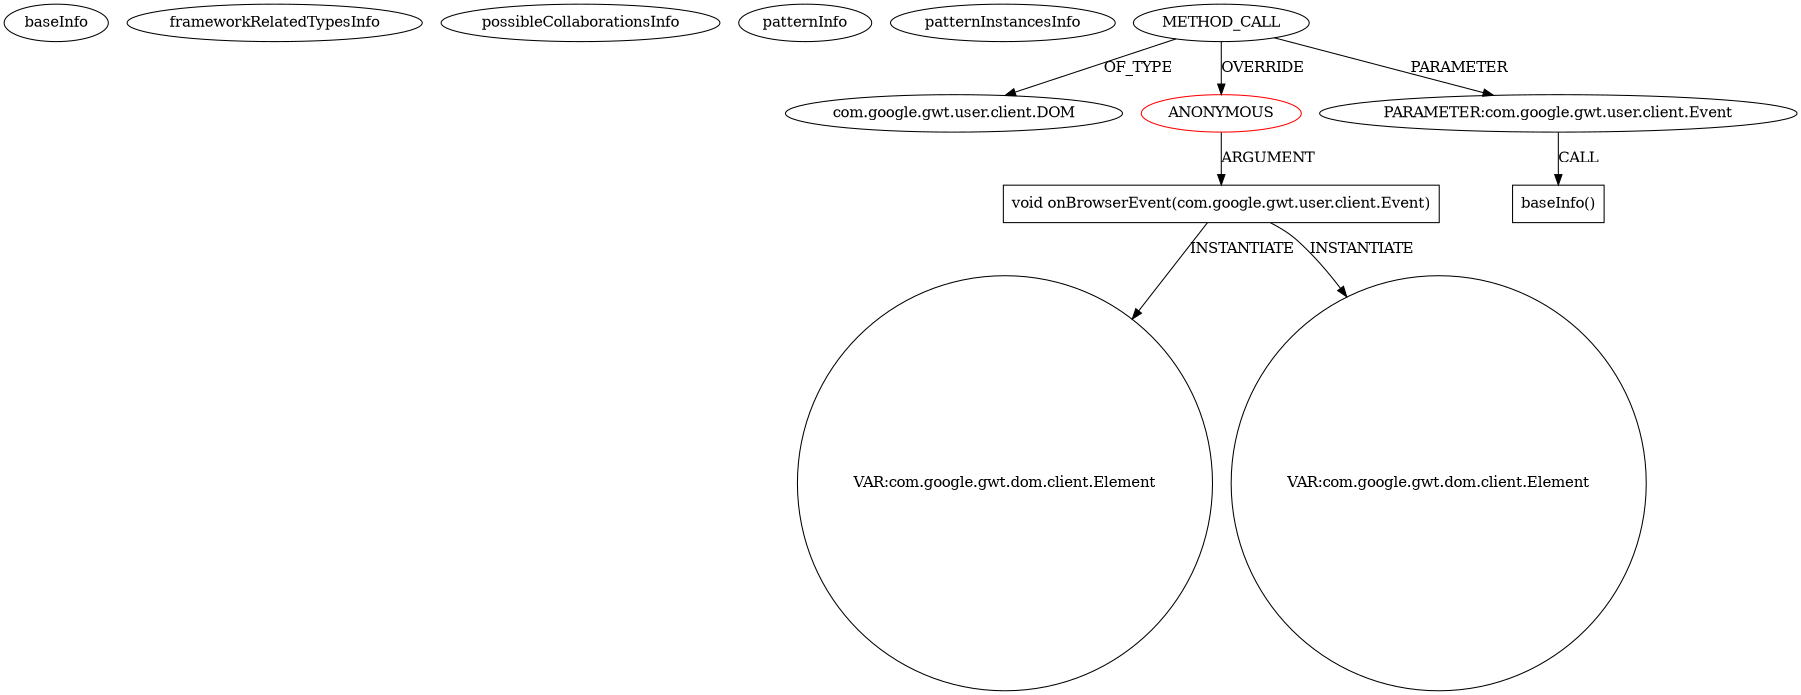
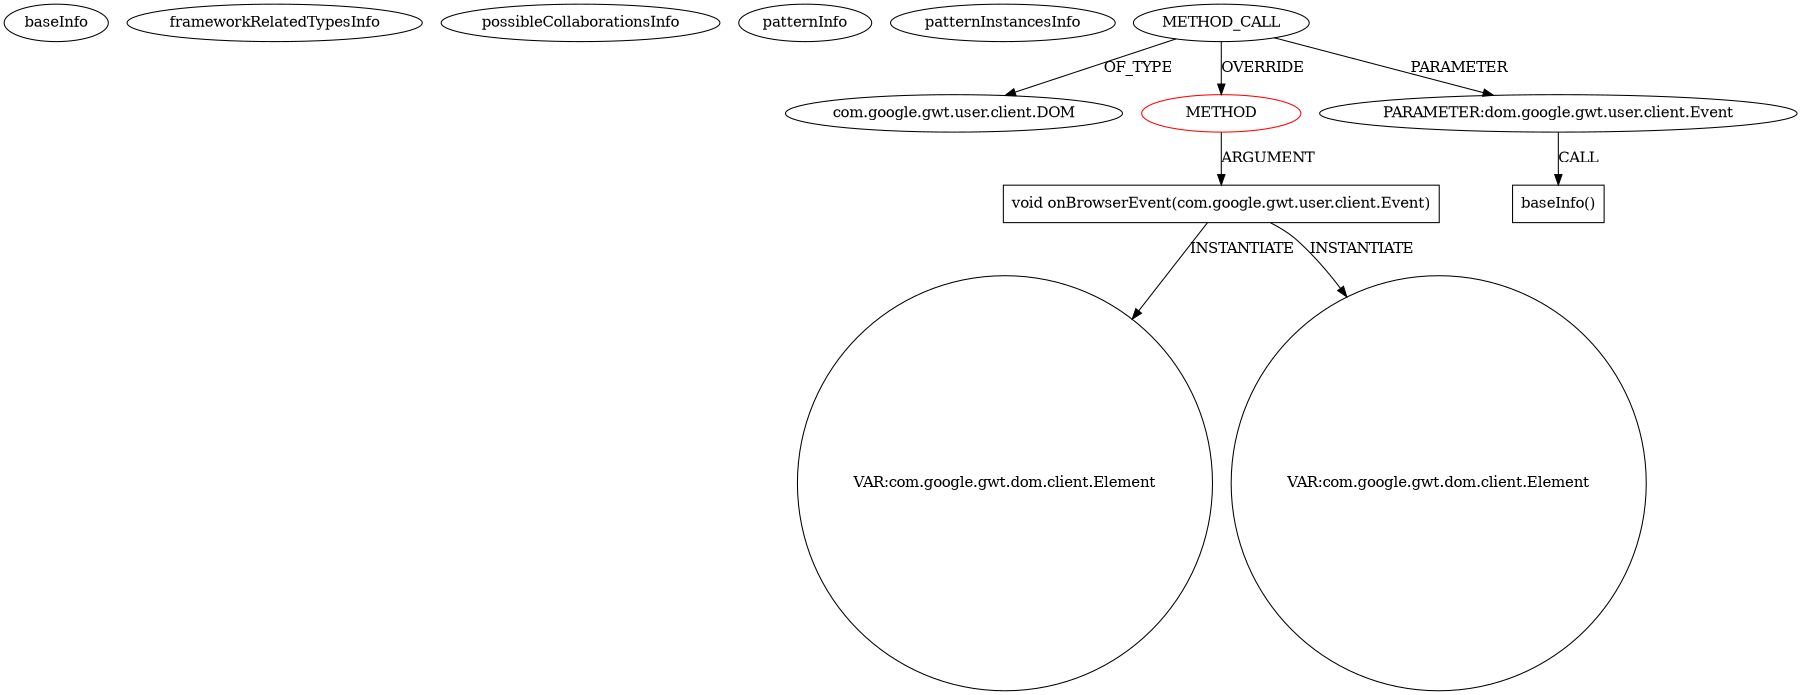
(1221, 113) -> (1221, 113)
(1558, 113) -> (1558, 113)
